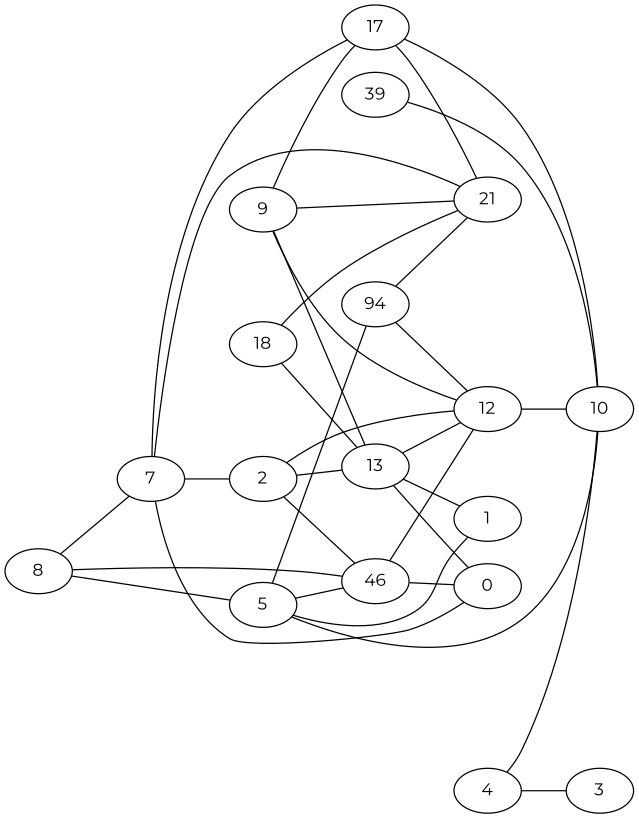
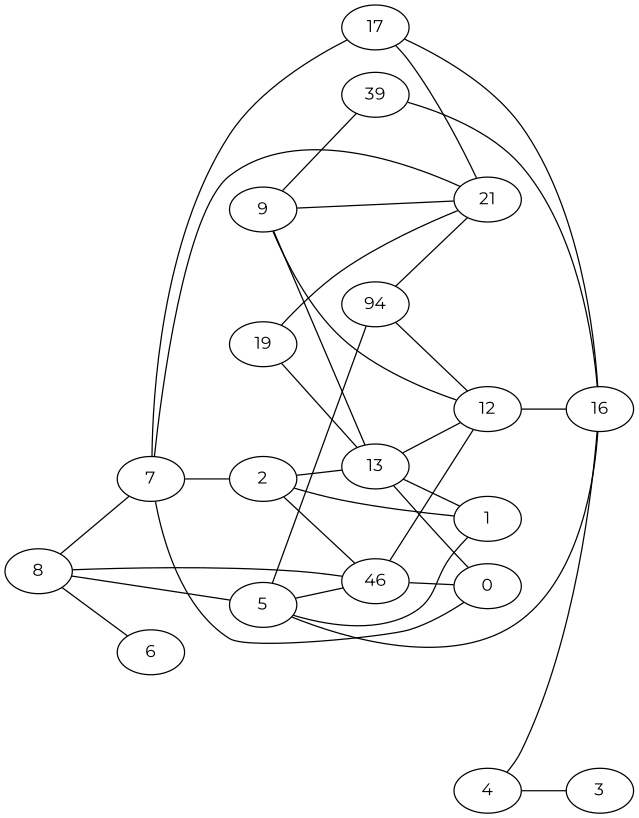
(309, 114) -> (314, 158)
(263, 344) -> (263, 344)
(600, 409) -> (600, 409)
(366, 425) -> (373, 506)
none -> (151, 652)
